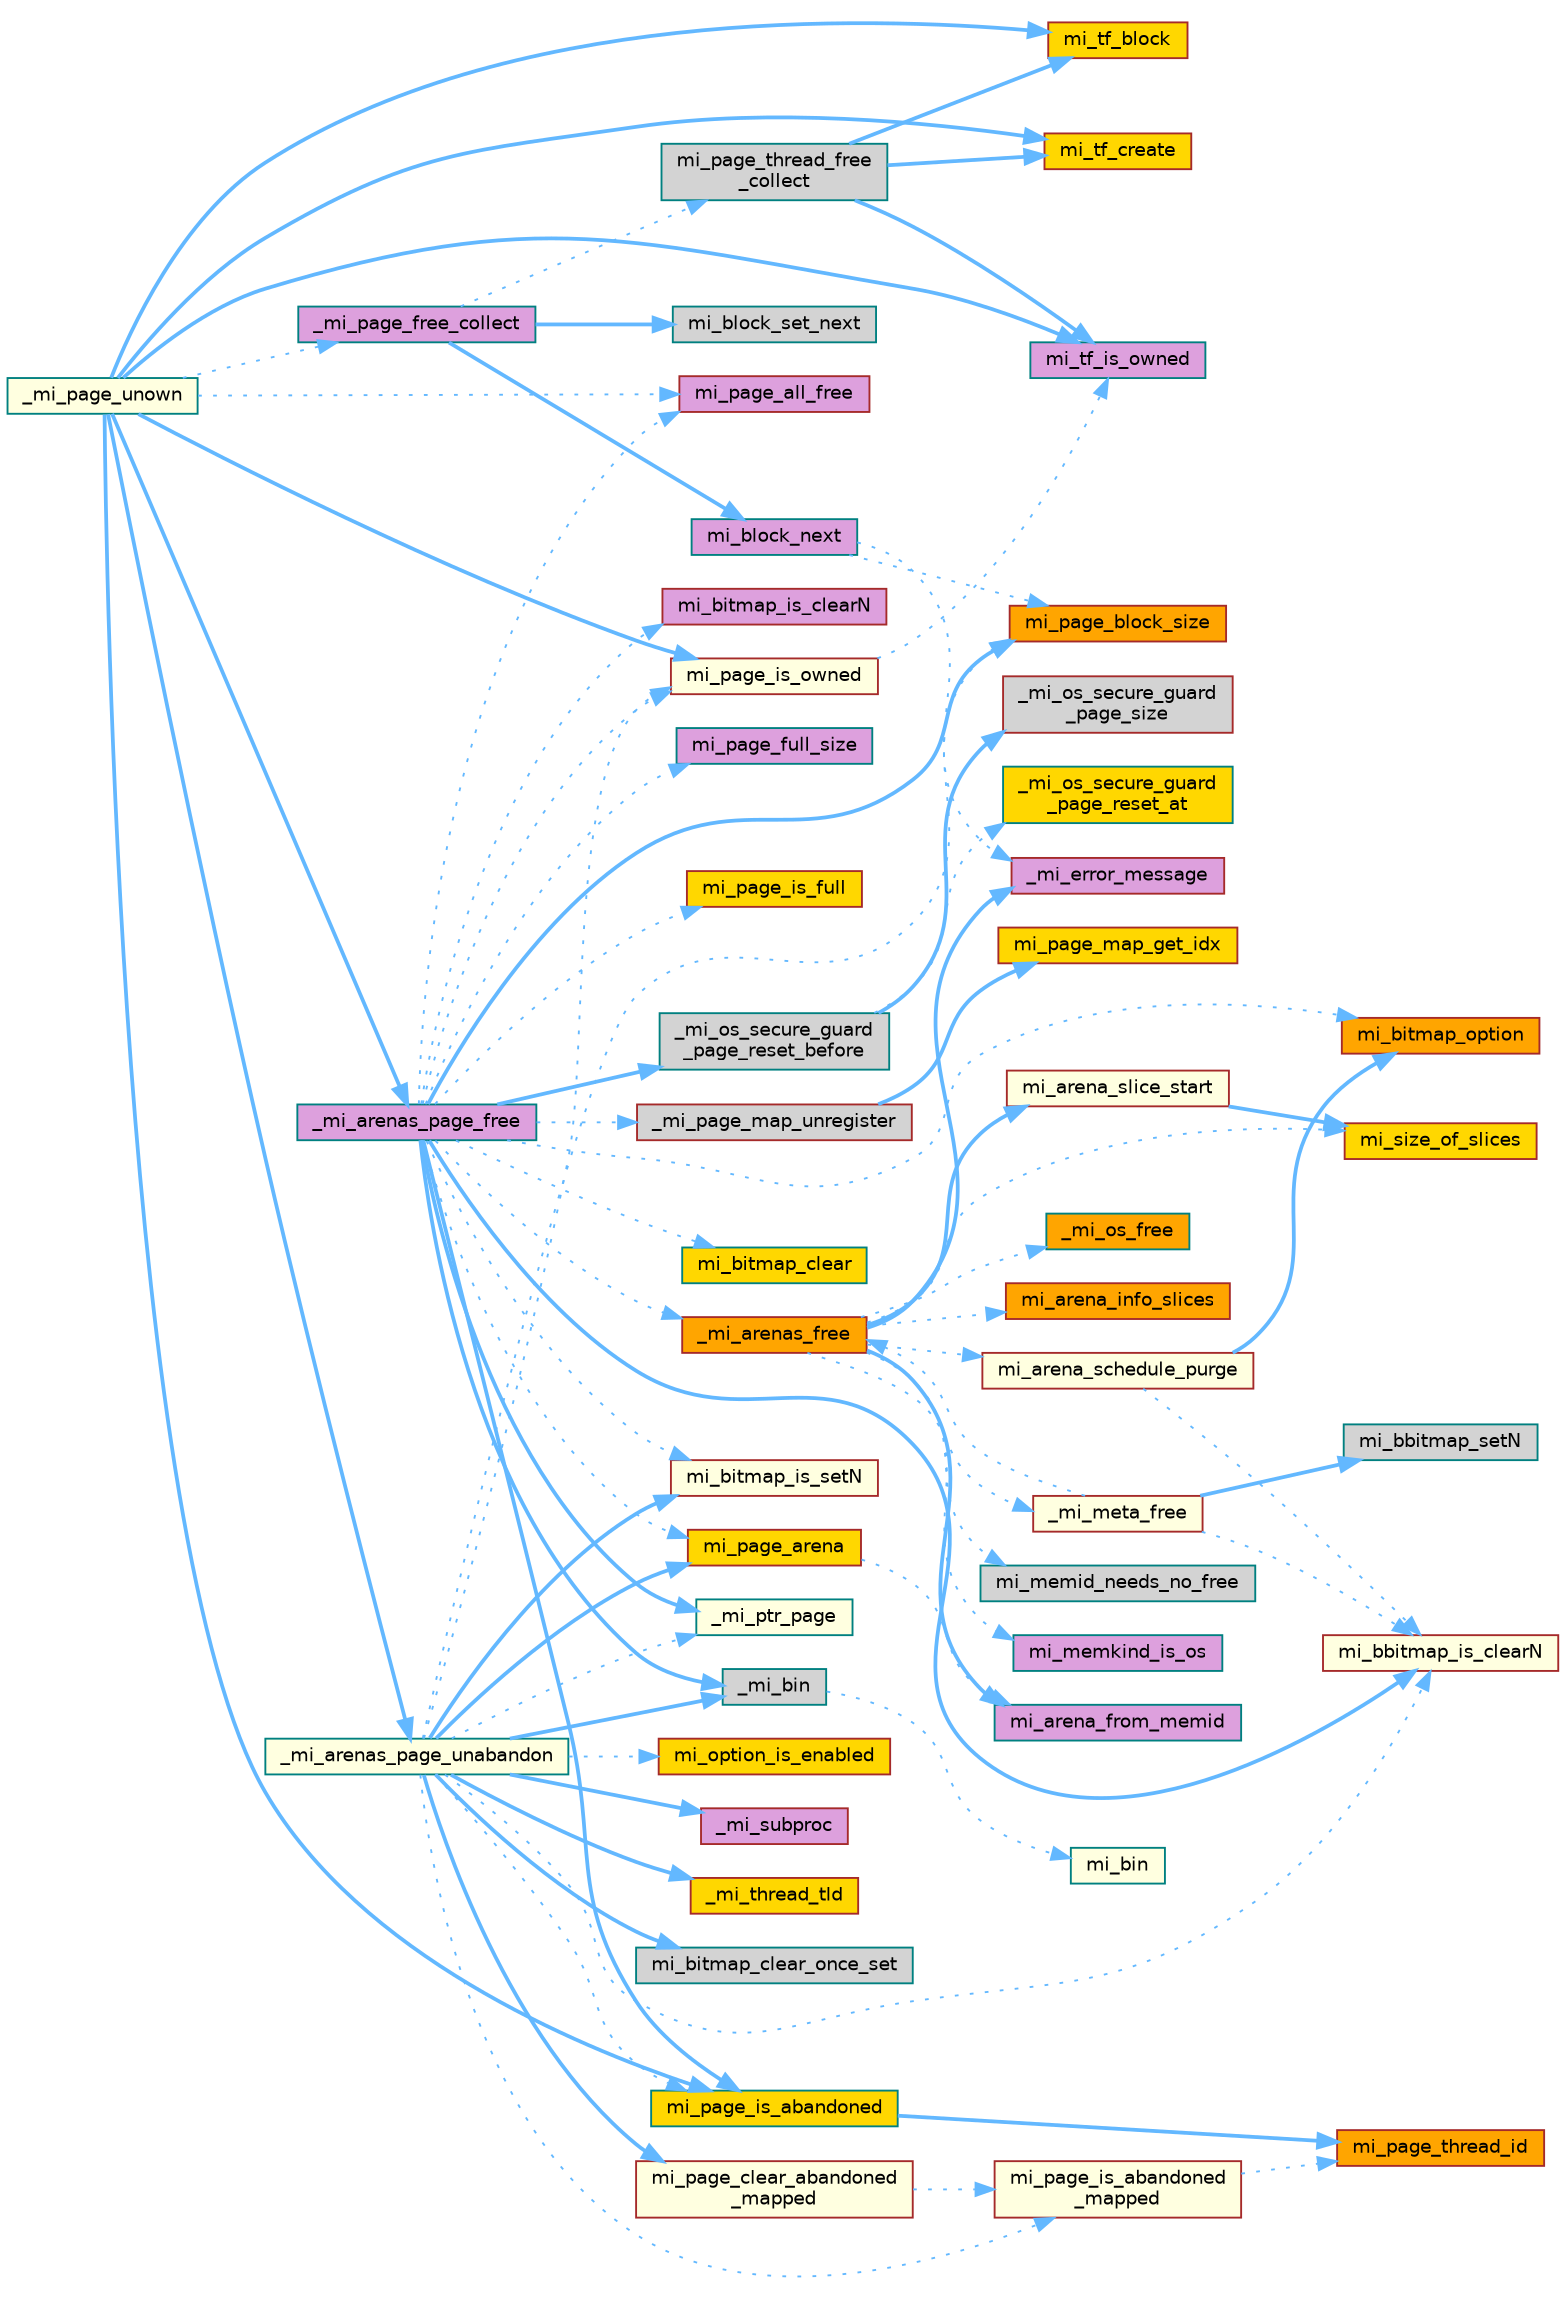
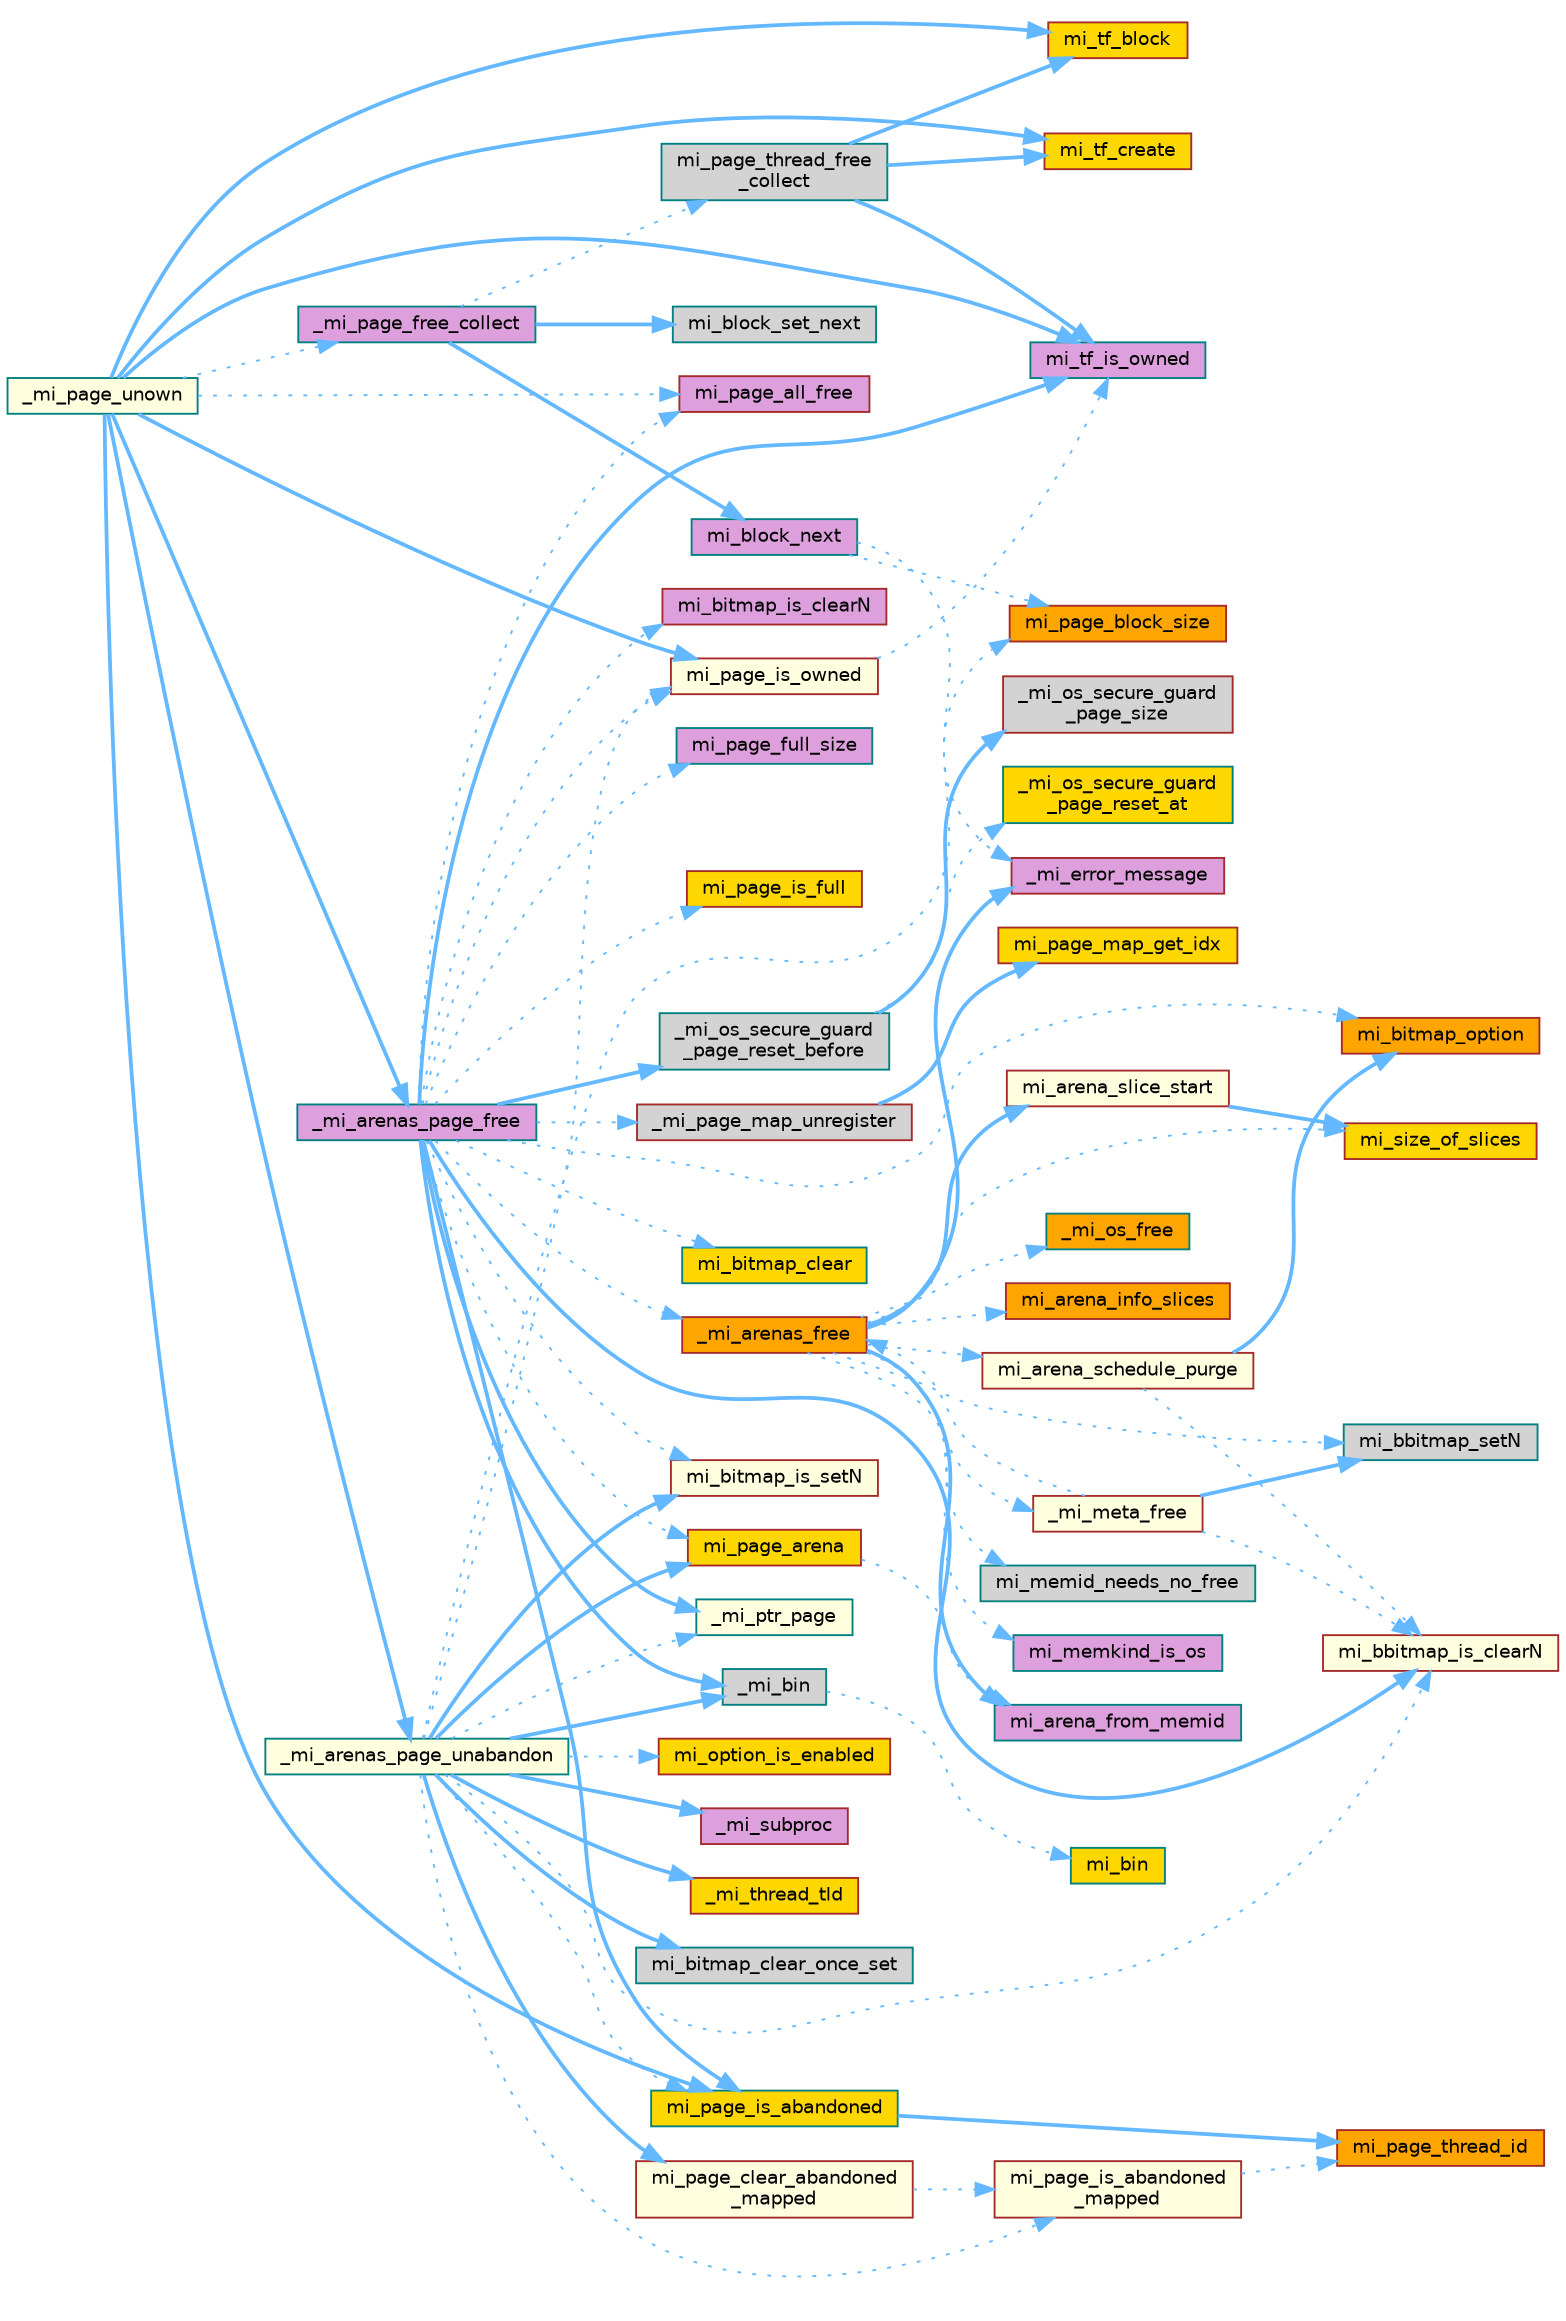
(691, 829) -> (565, 587)
none -> (1074, 1424)
(1118, 1866) -> (1118, 1866)
